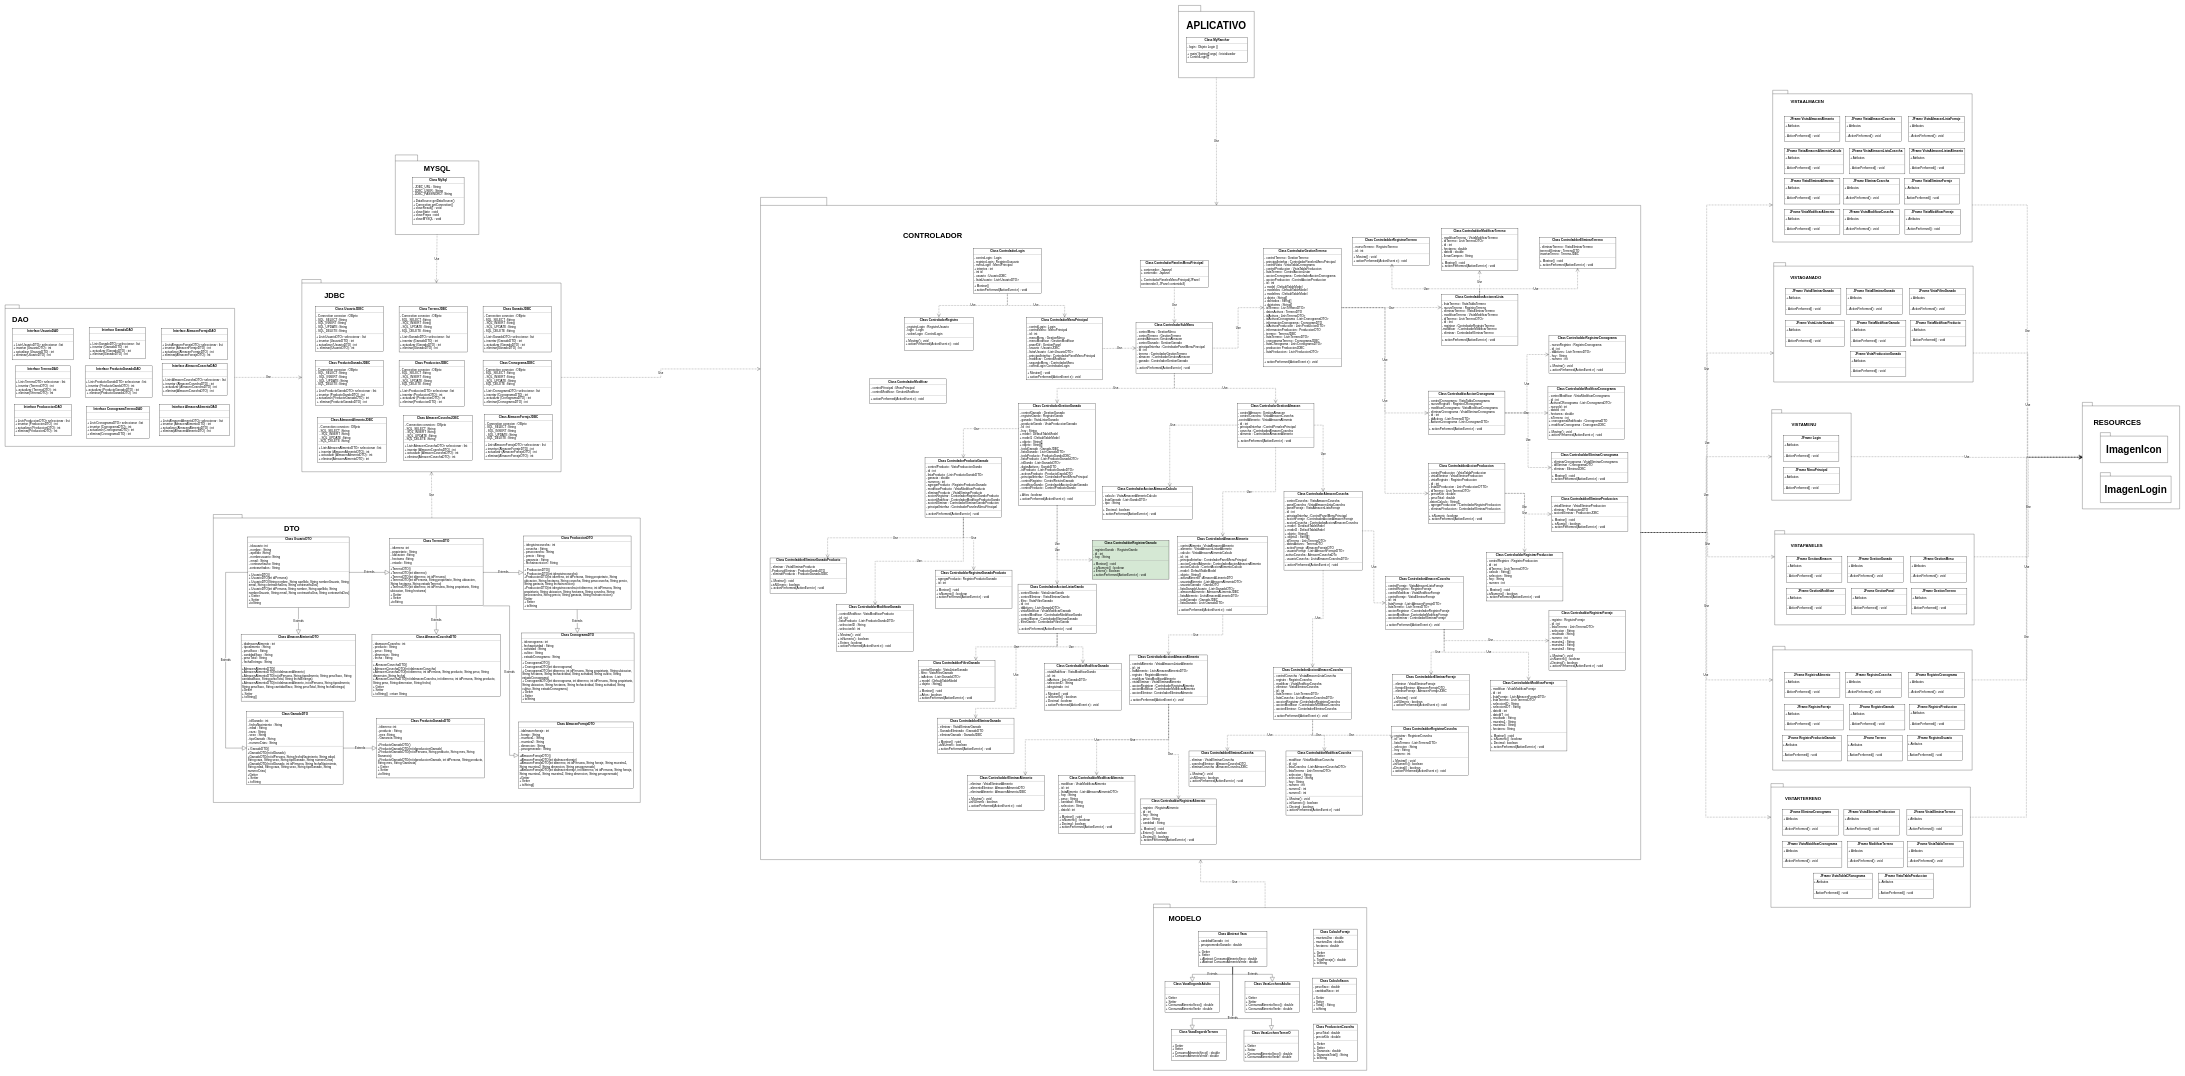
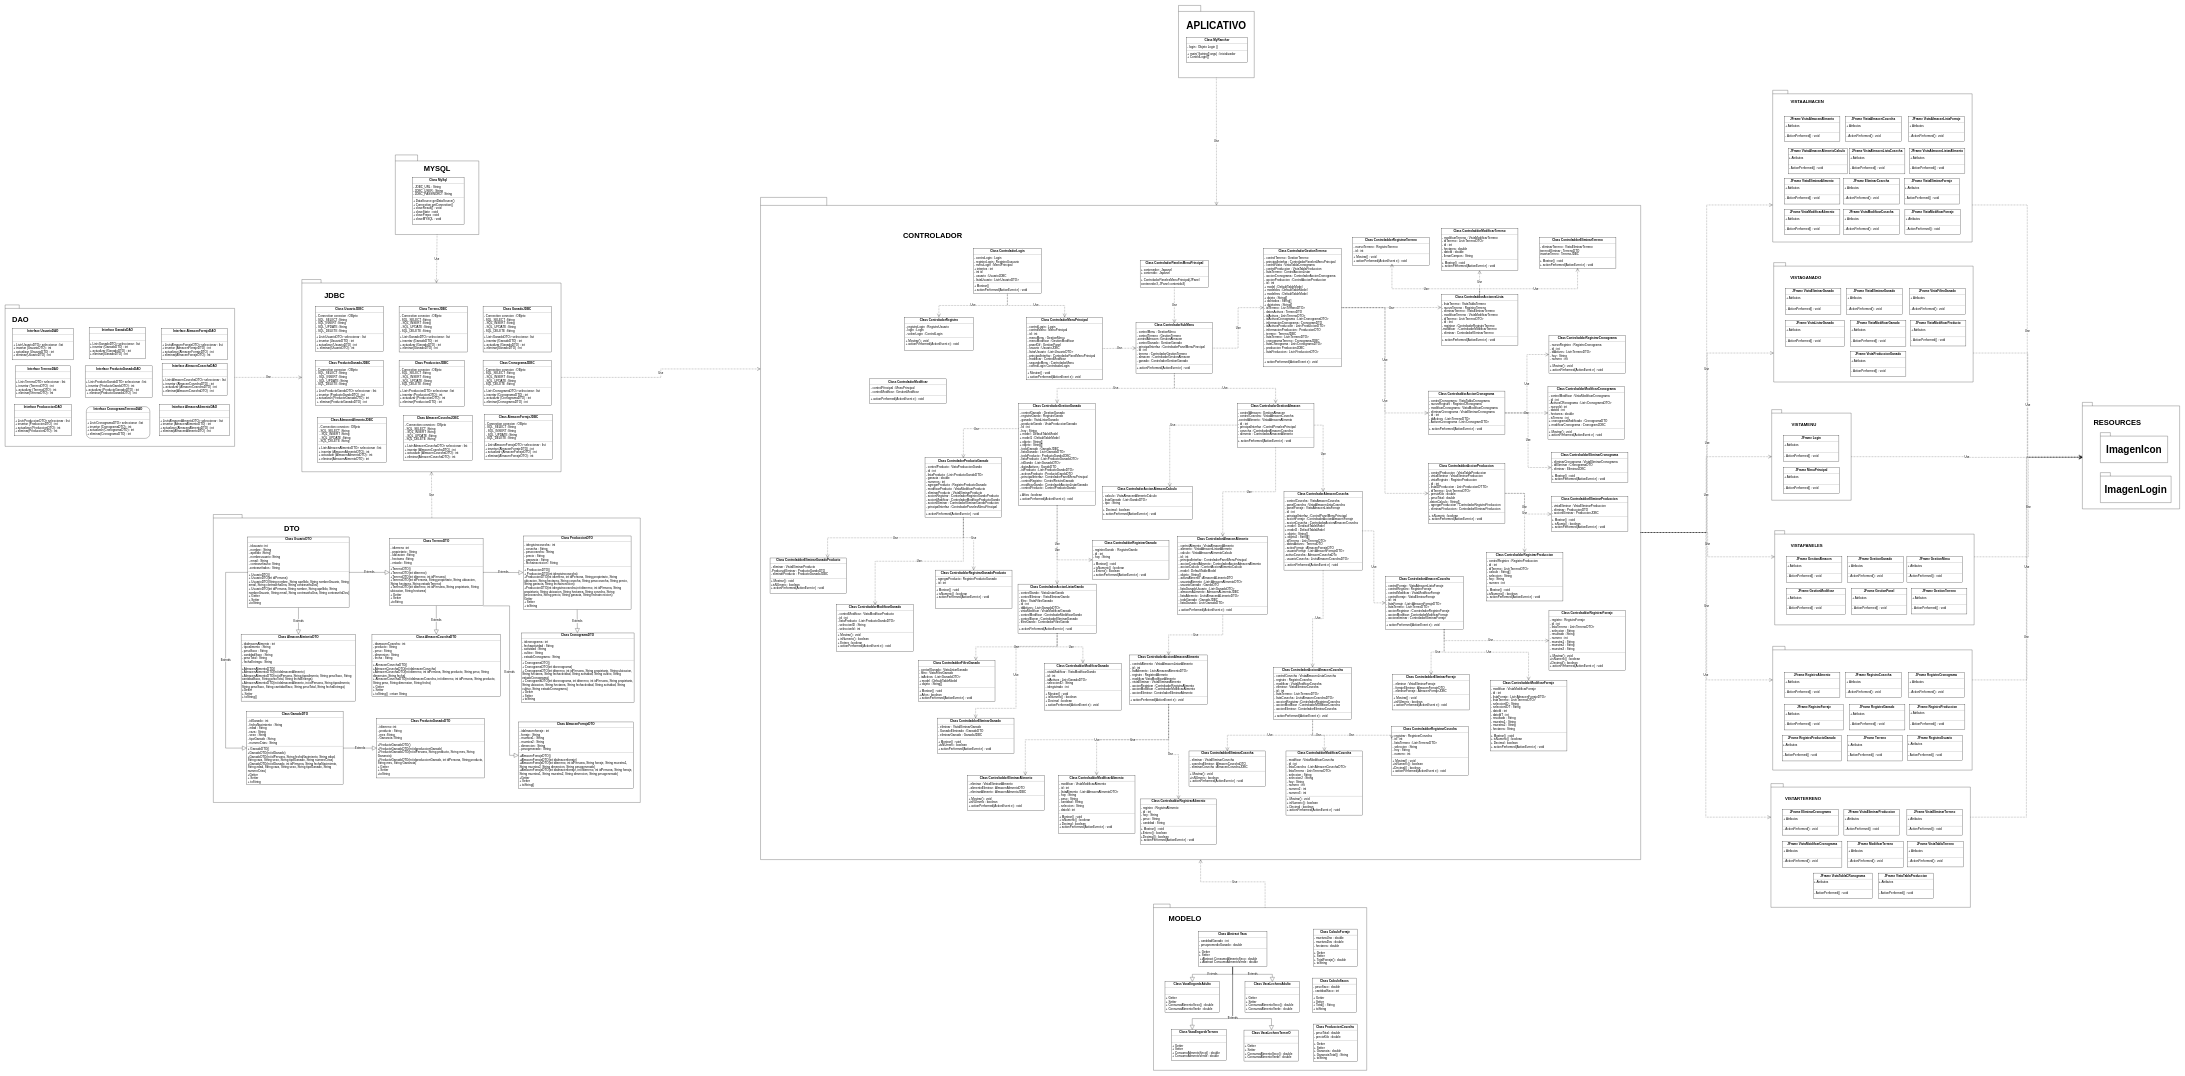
(1814, 161) -> (1818, 161)
(118, 422) -> (118, 422)
(1131, 560) -> (1131, 560)
(1939, 569) -> (1935, 569)
